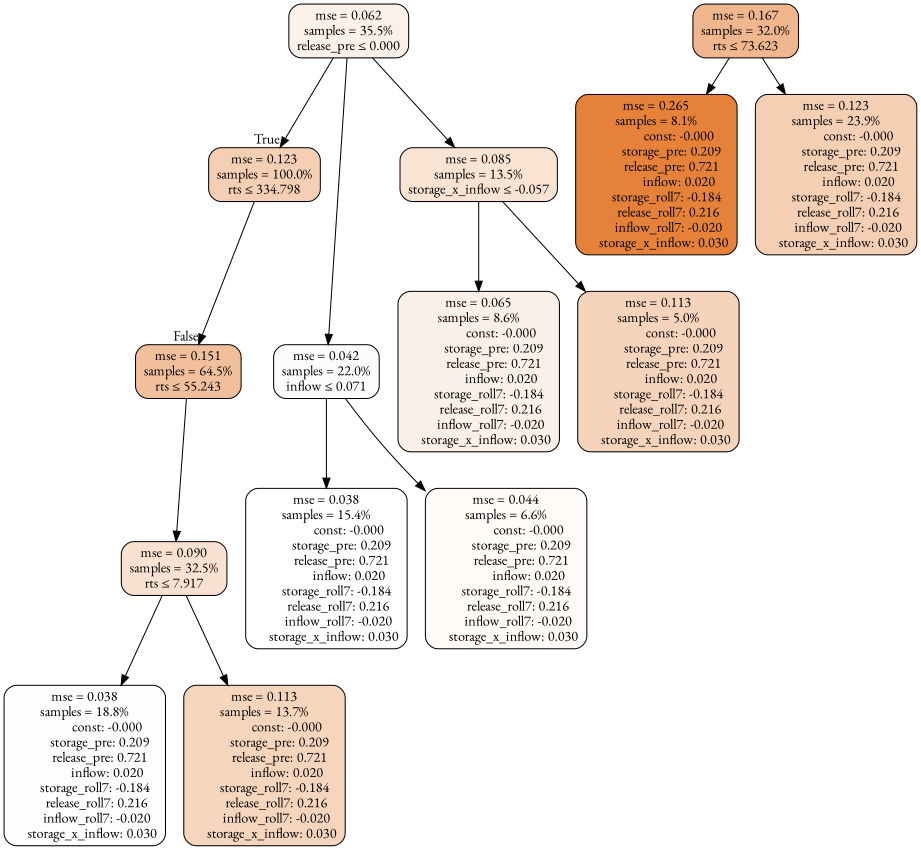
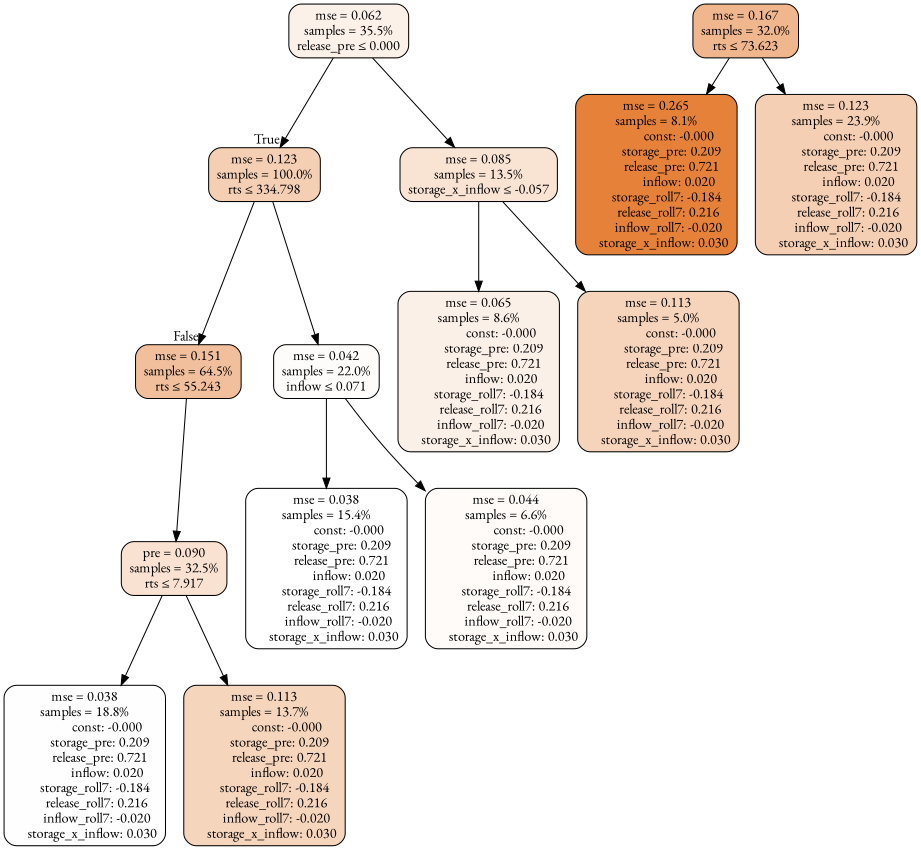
(338, 196) -> (294, 268)
(174, 569) -> (174, 569)
